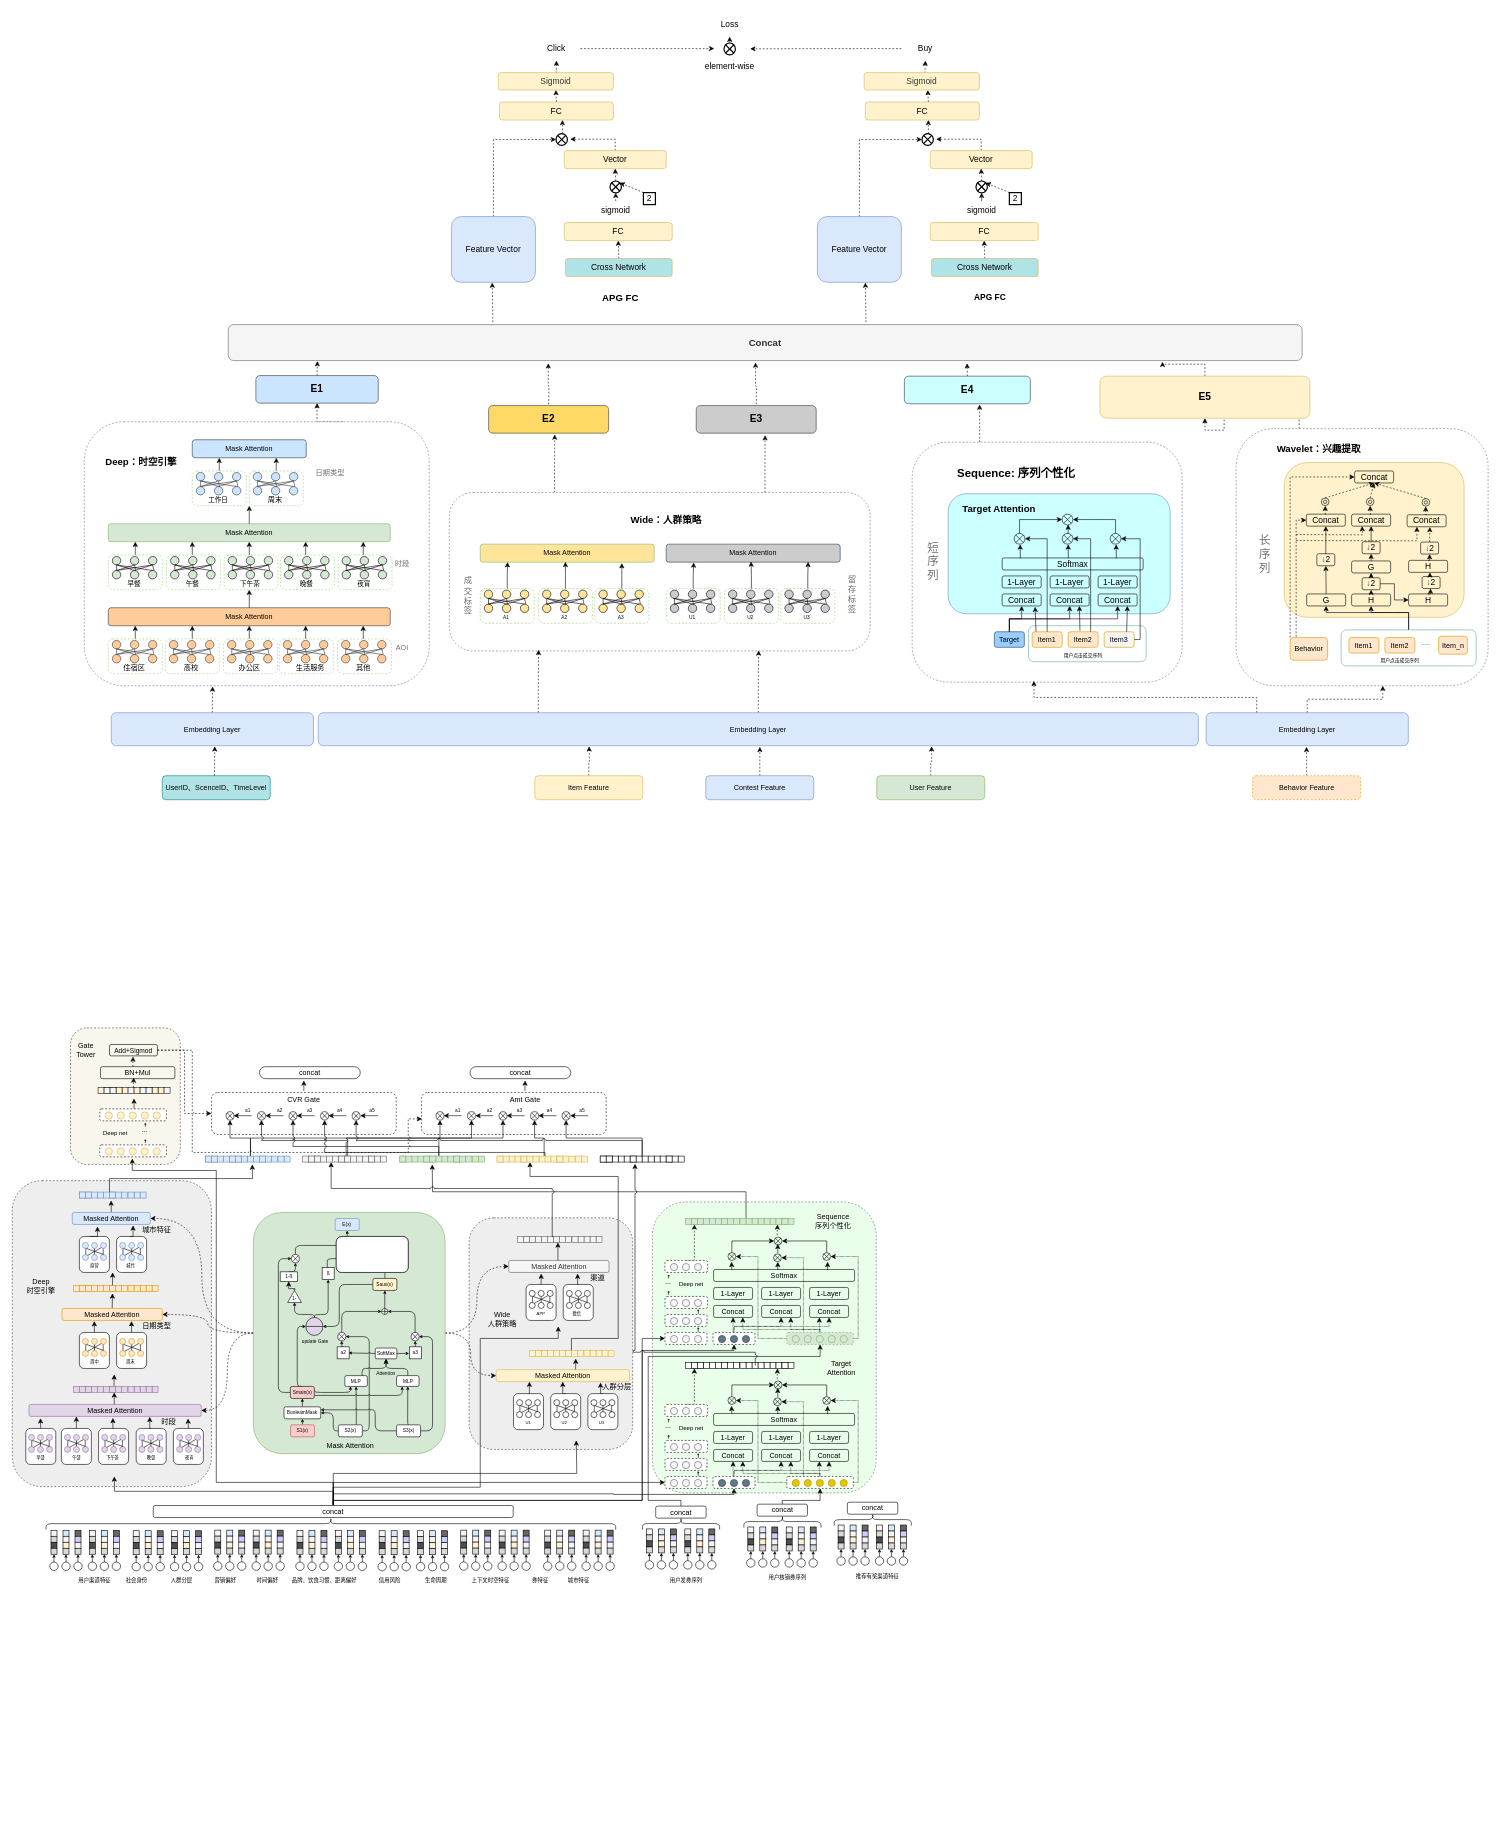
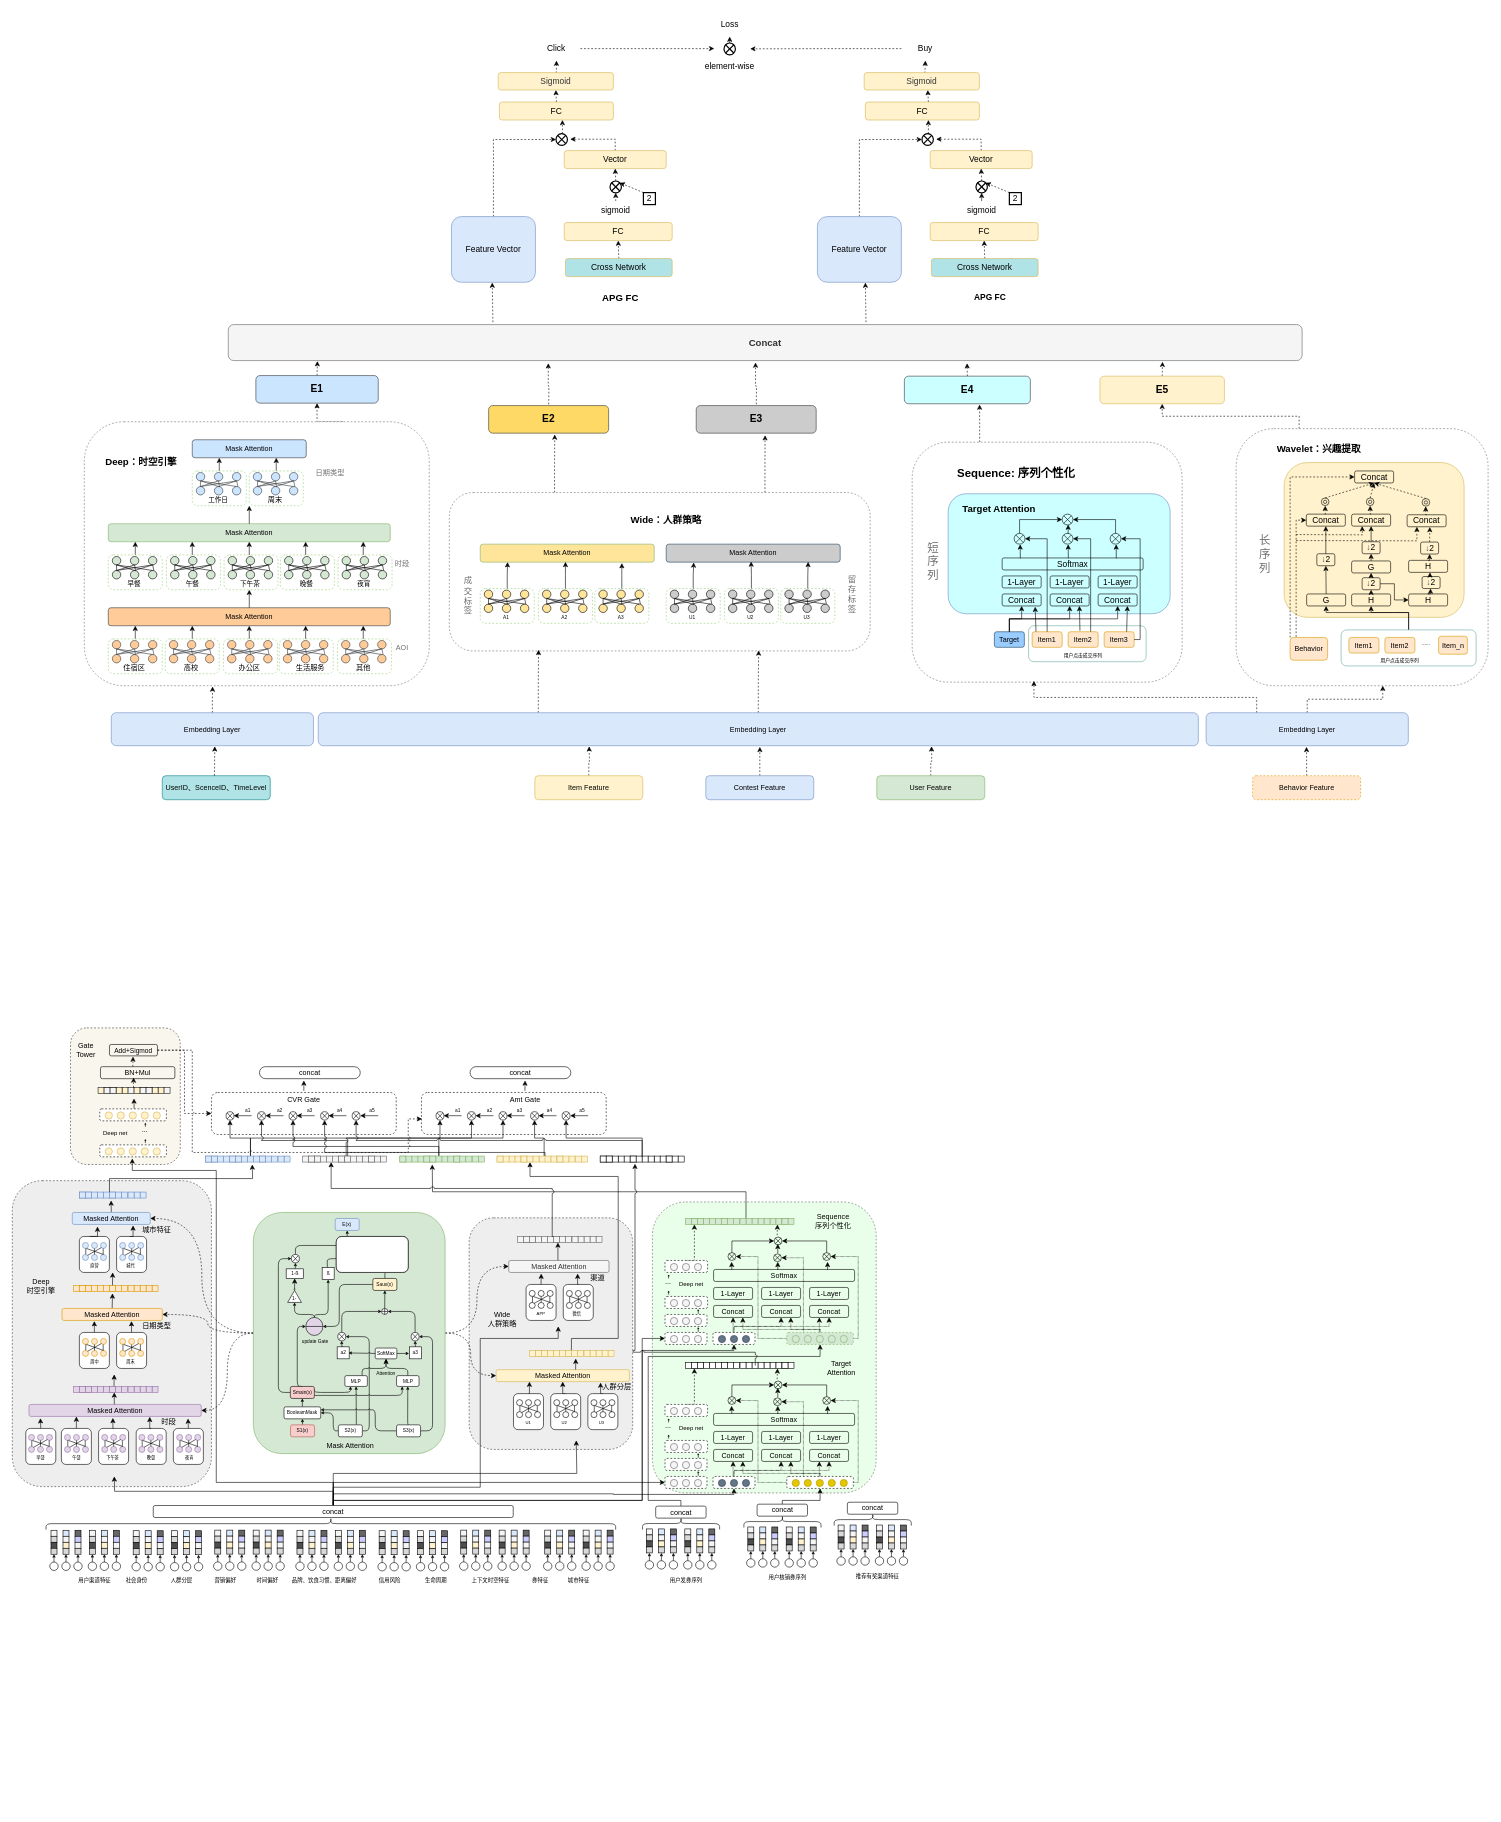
(1205, 397) -> (1162, 390)
(1119, 639) -> (1119, 639)
(289, 1277) -> (295, 1274)
